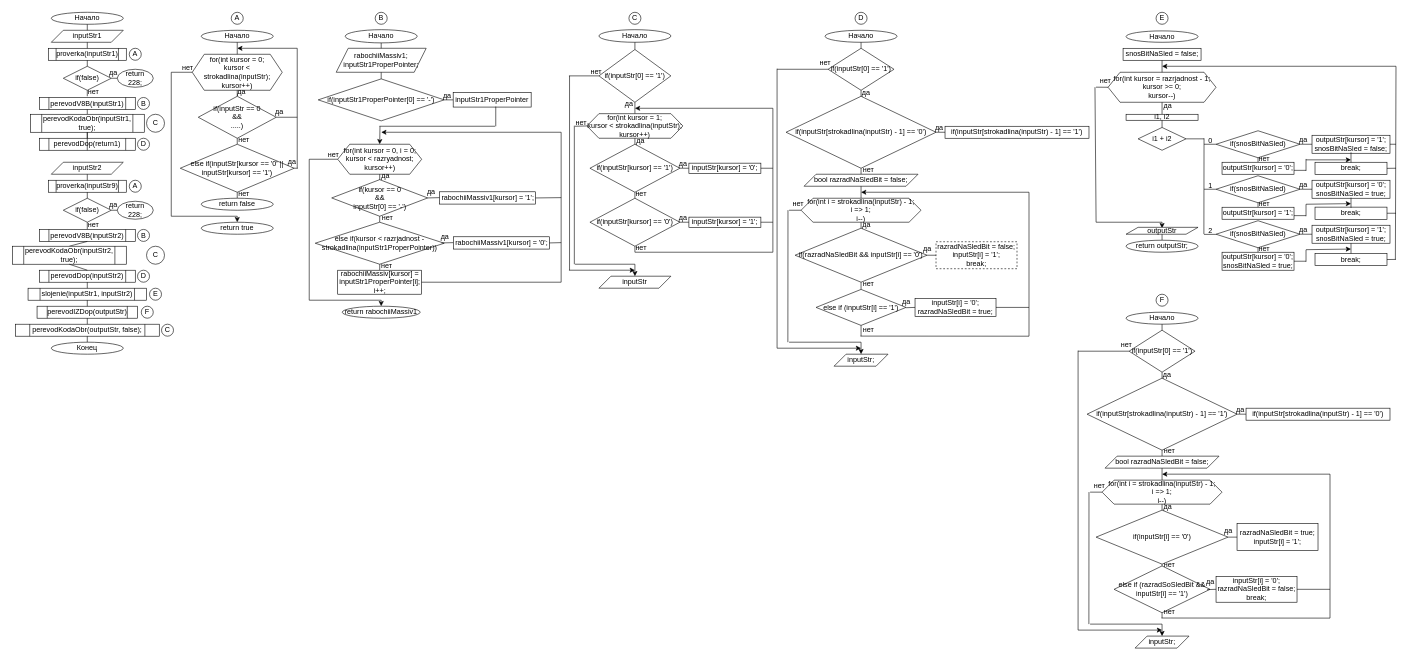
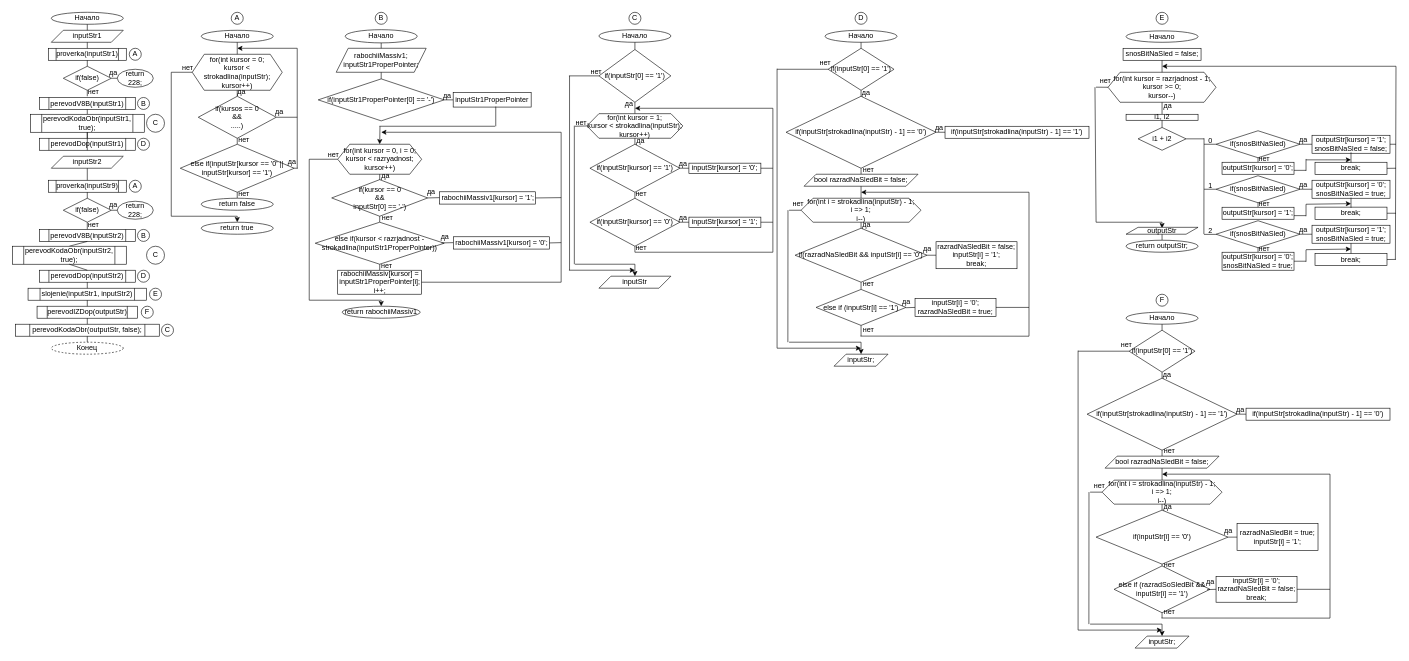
(237, 117) -> (237, 117)
(87, 144) -> (87, 144)
(87, 168) -> (87, 162)
(977, 255) -> (977, 255)
(87, 348) -> (87, 348)
